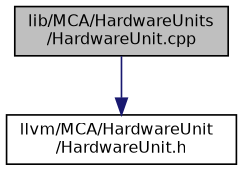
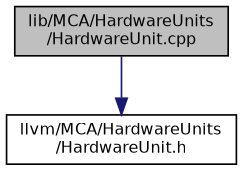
(121, 140) -> (121, 140)
